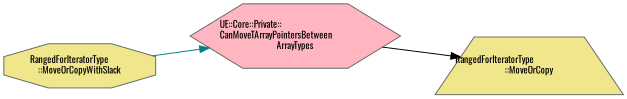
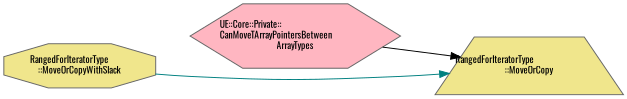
(176, 53) -> (297, 80)
